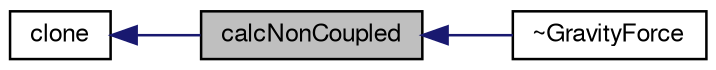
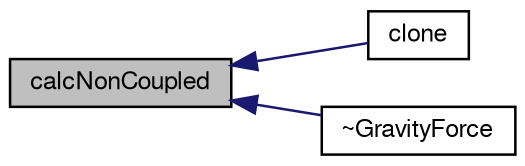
(169, 35) -> (313, 52)
